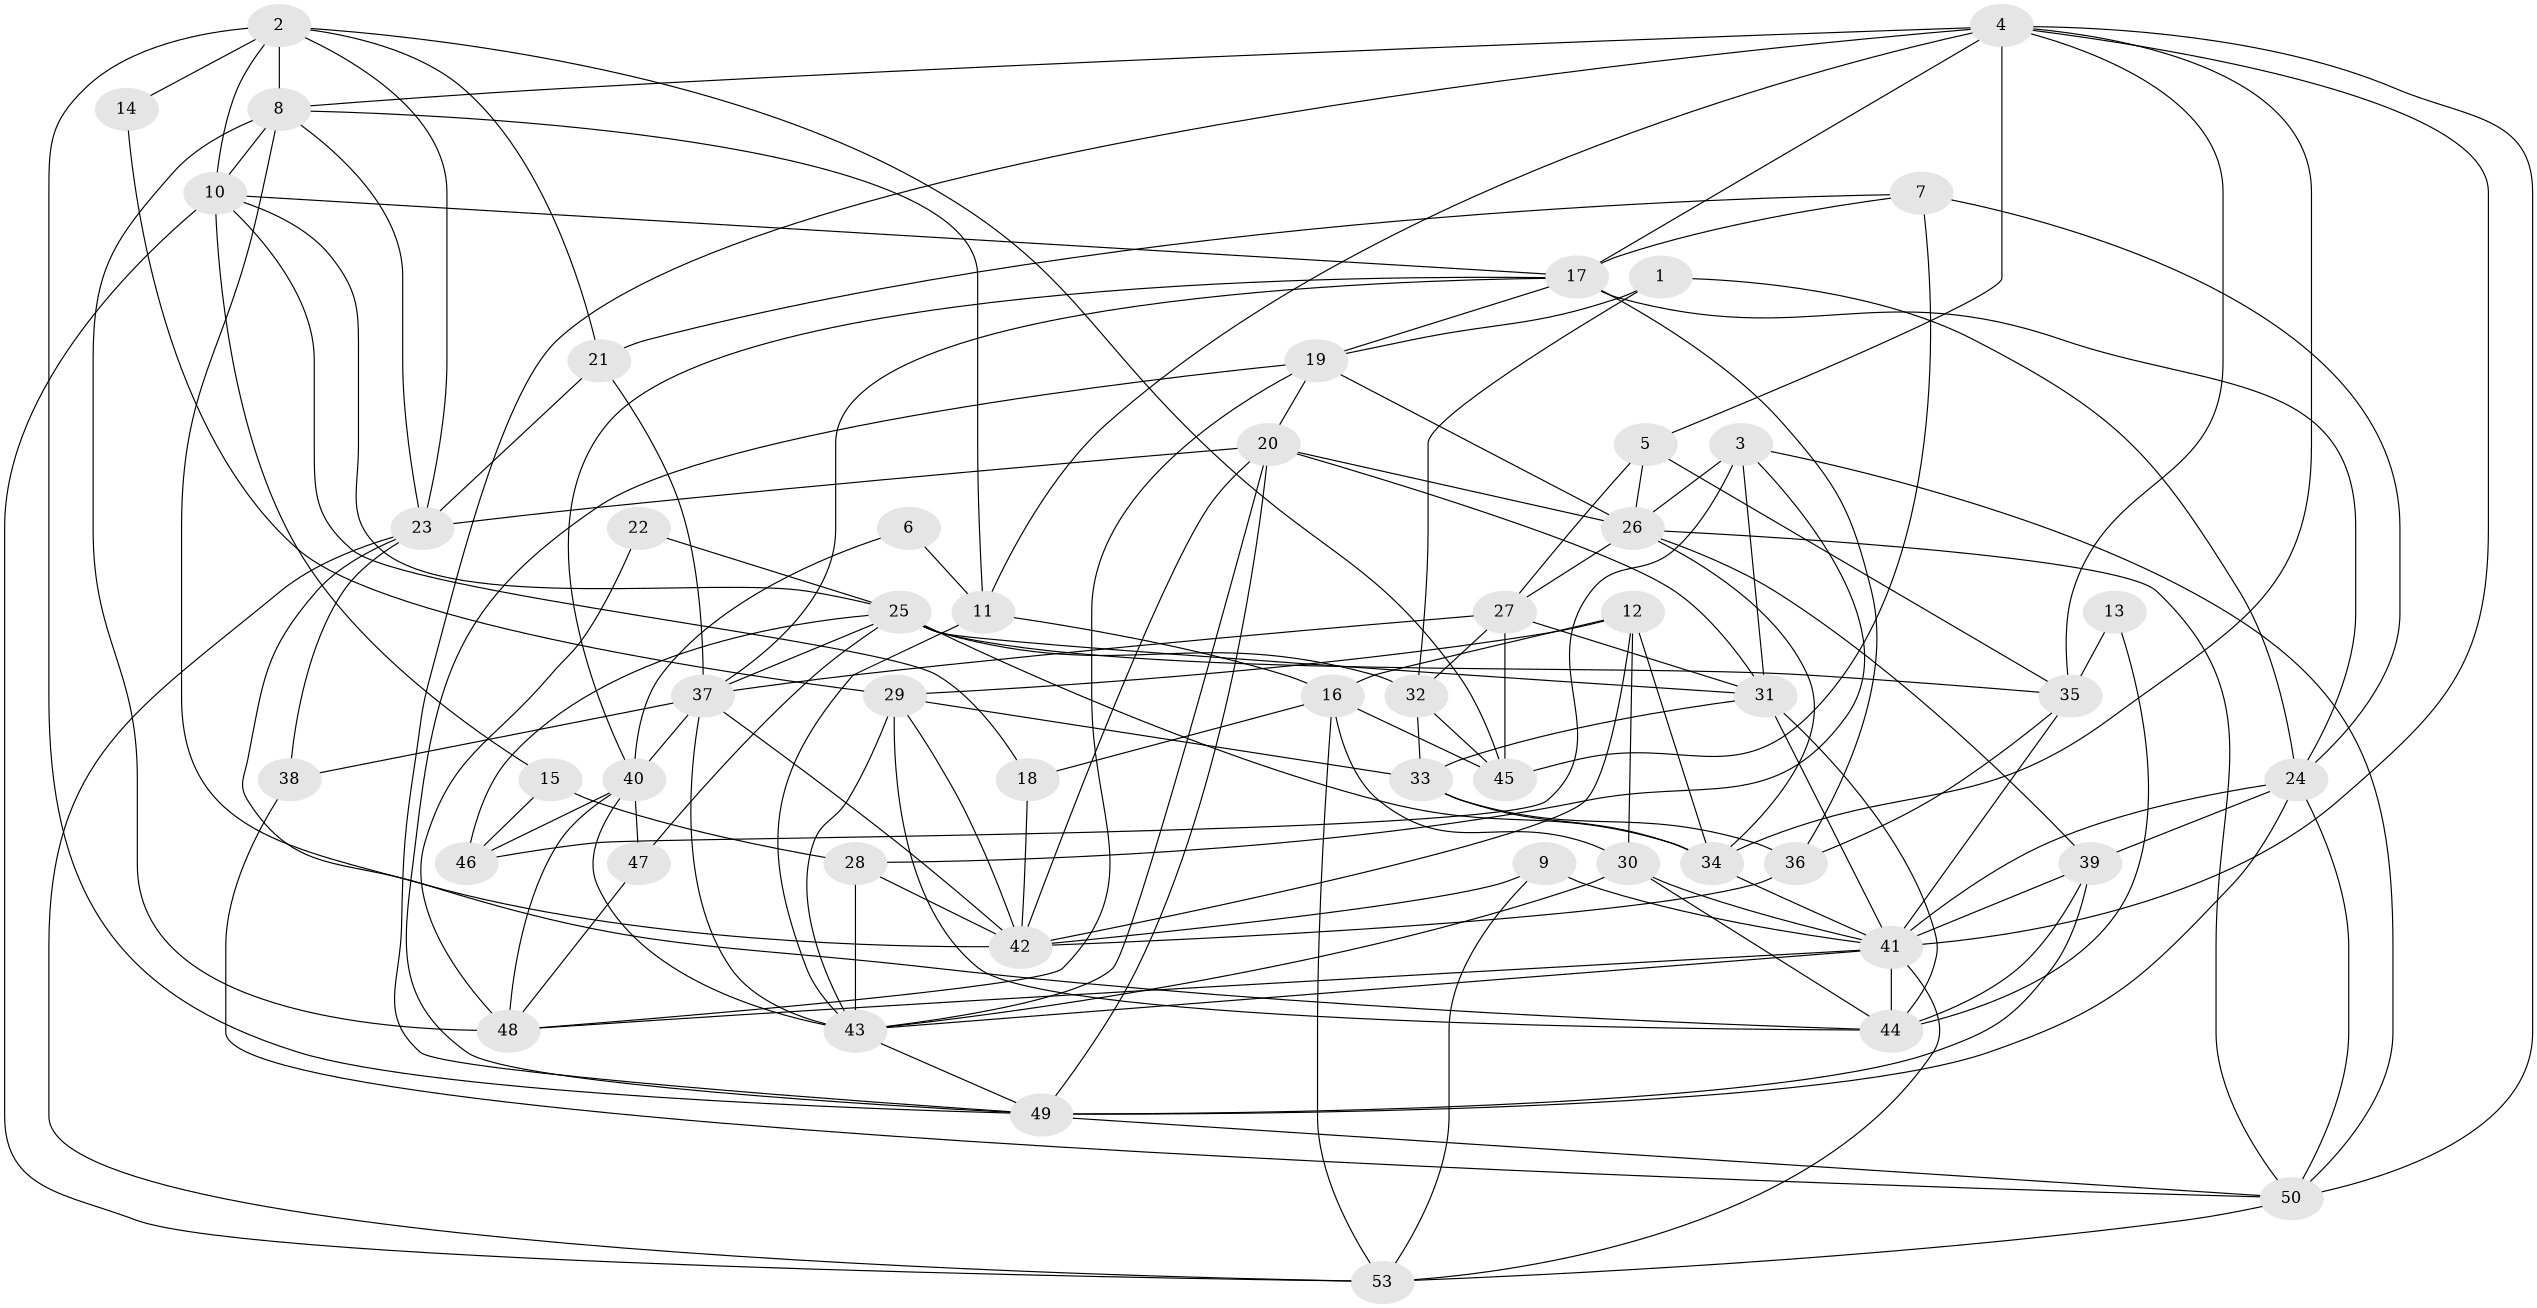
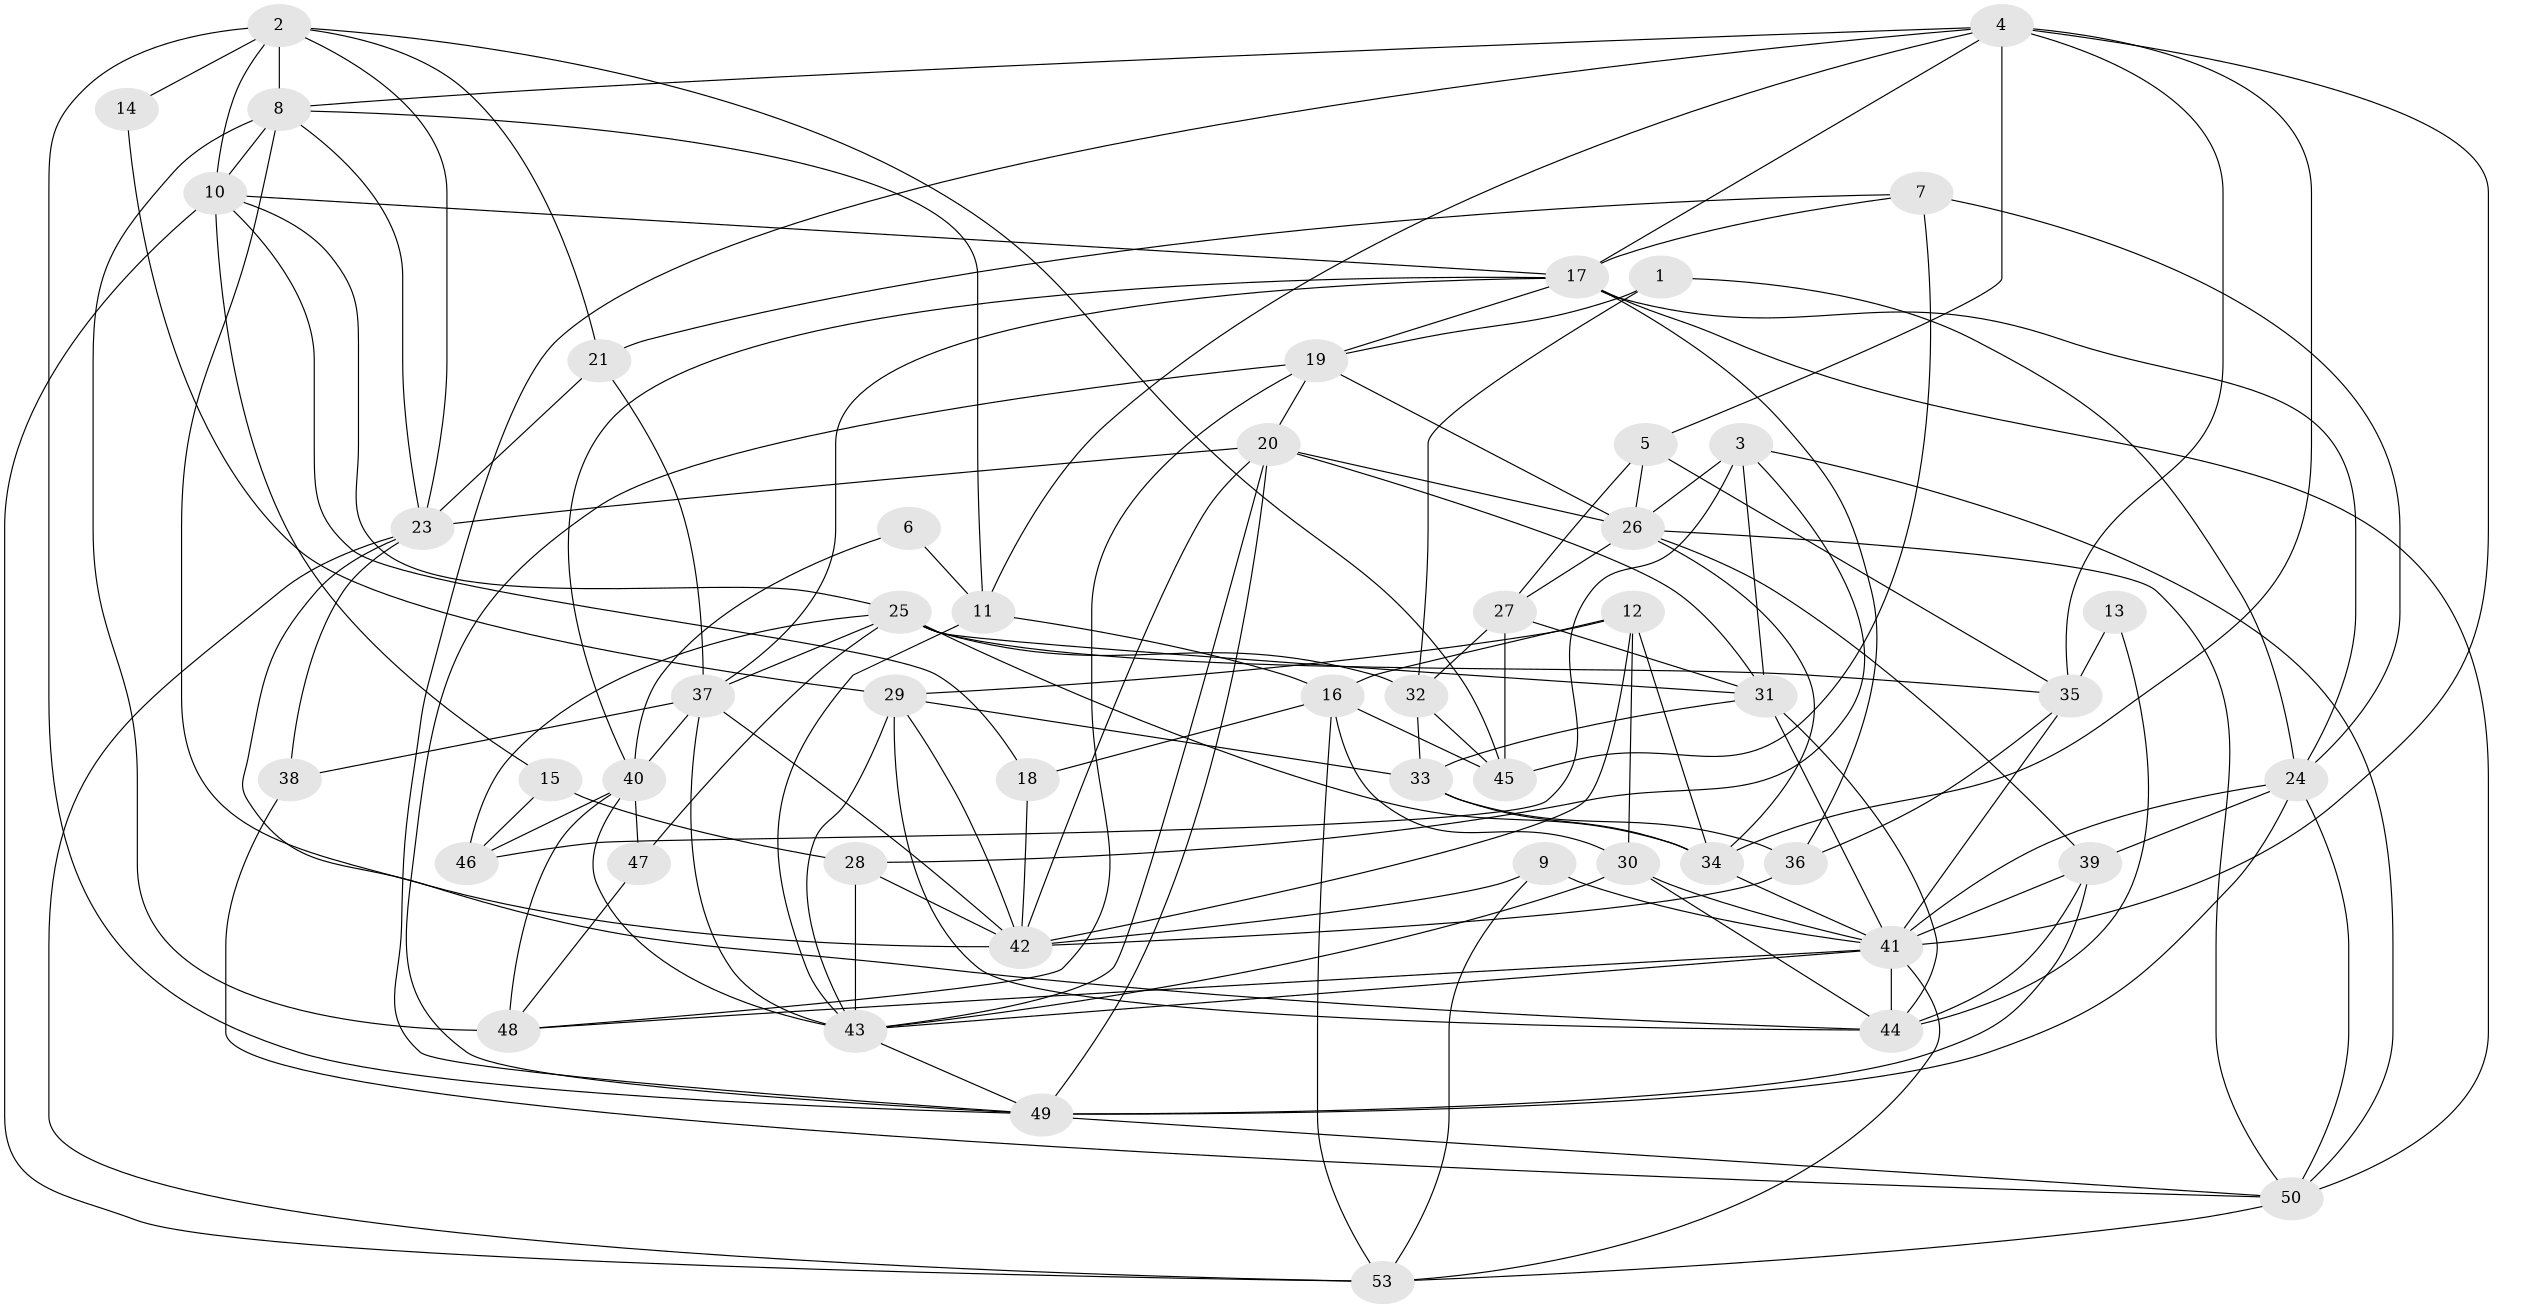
(2533, 476) -> (2327, 504)
(639, 528) -> none
(1196, 640) -> none
